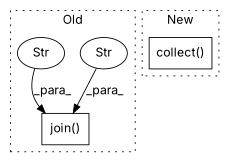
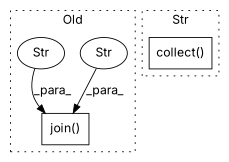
(181, 20) -> (181, 20)
